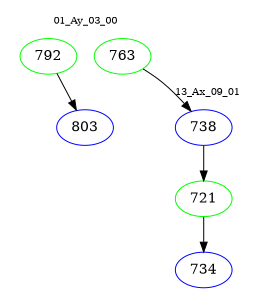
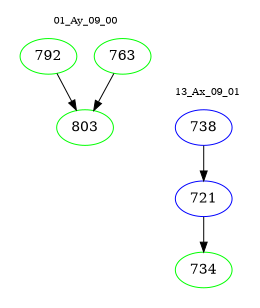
(86, 21) -> (86, 21)
(174, 93) -> (106, 88)
(85, 128) -> (85, 128)
(204, 199) -> (204, 199)
(204, 270) -> (204, 270)
